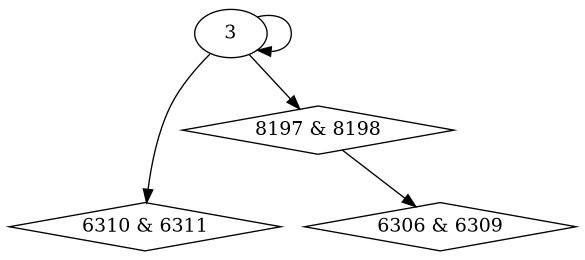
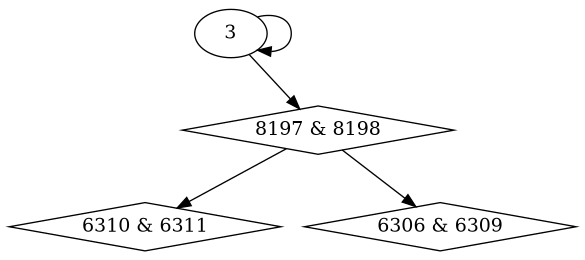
(166, 116) -> (238, 175)
